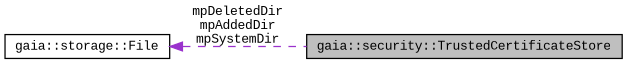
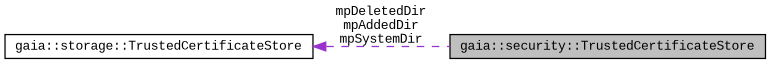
(87, 47) -> (159, 47)
